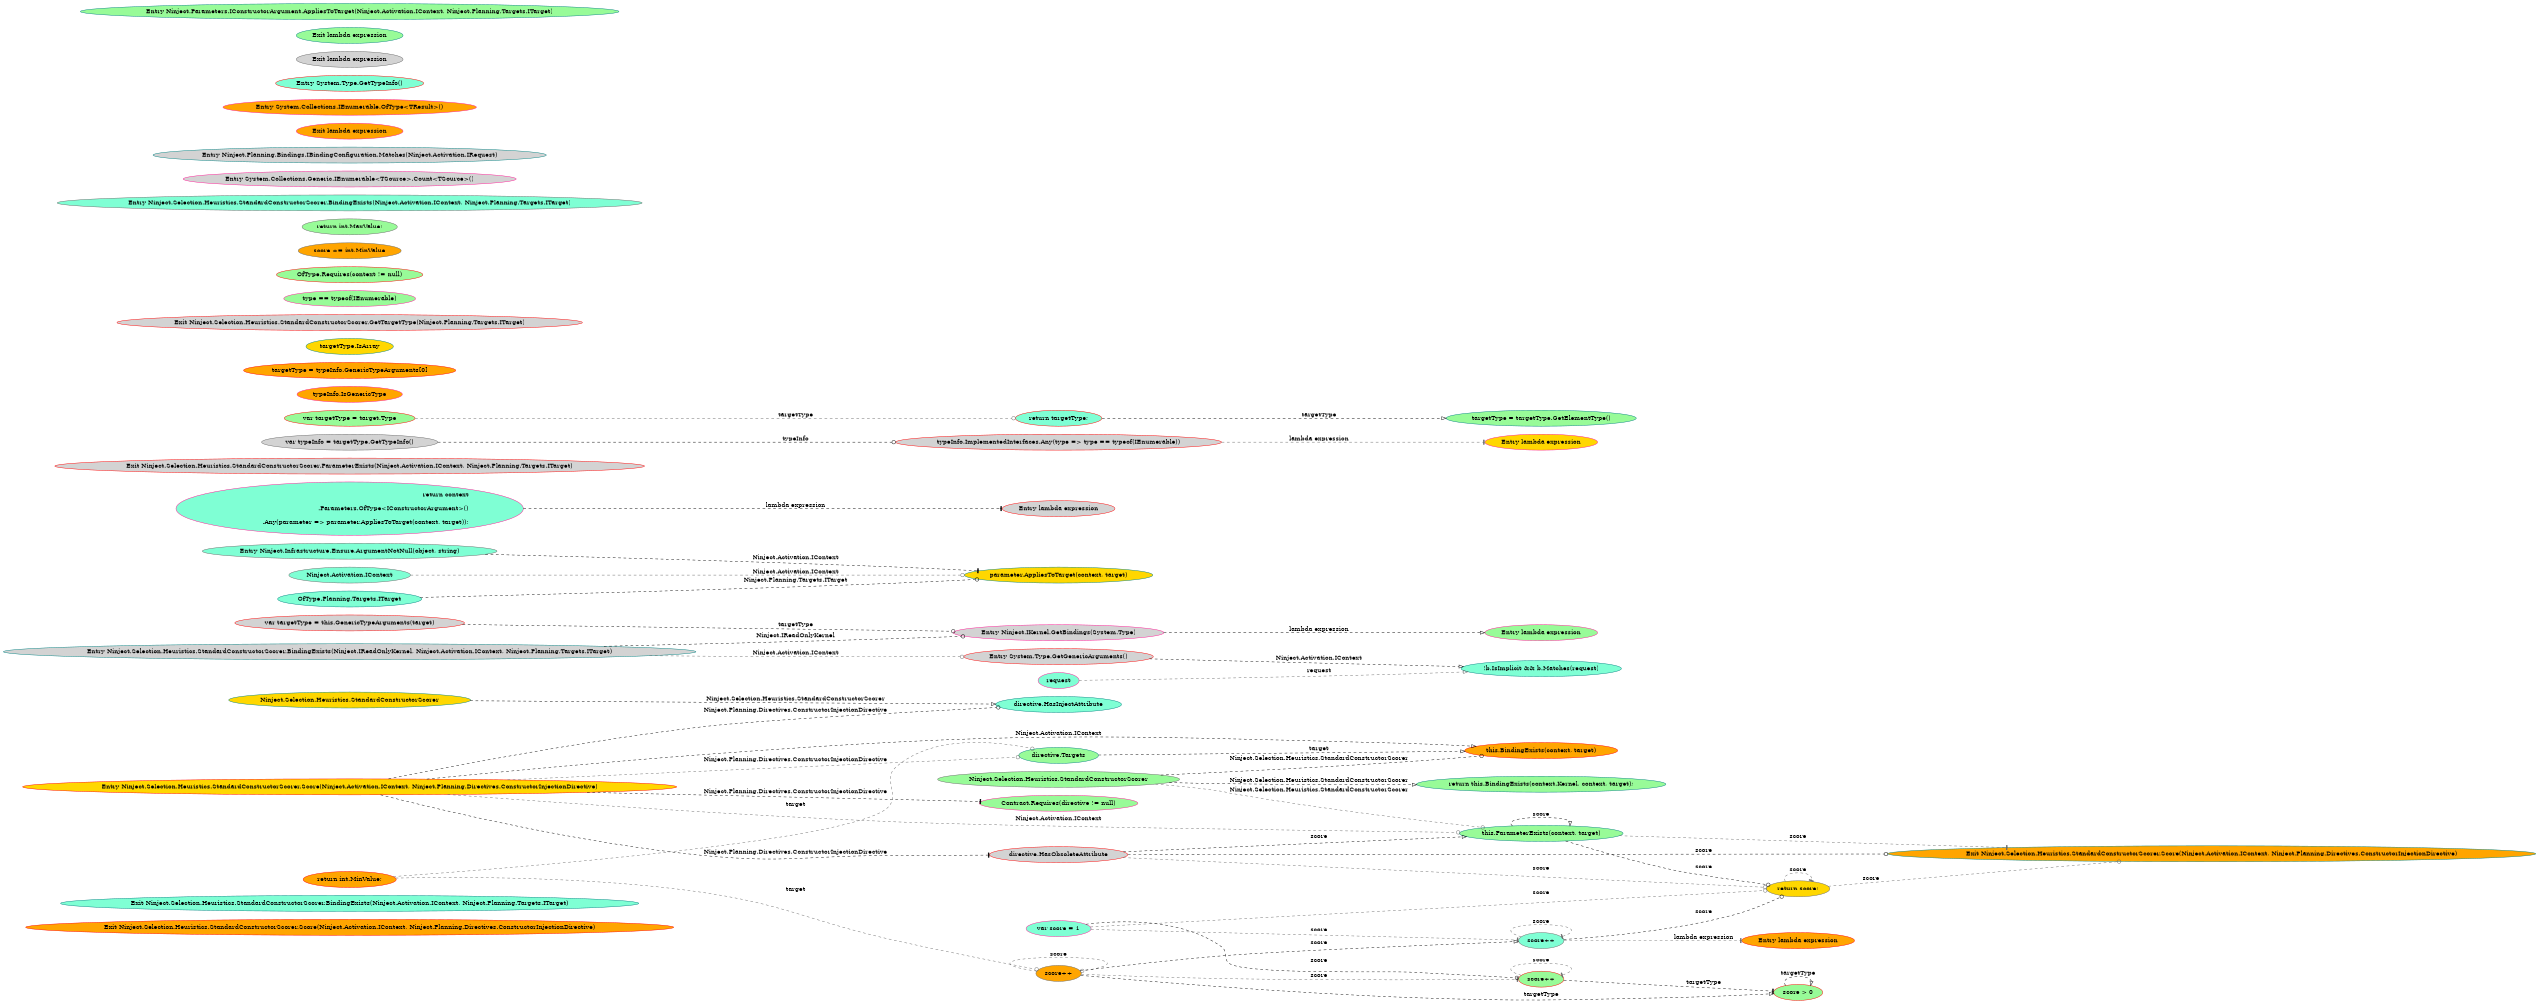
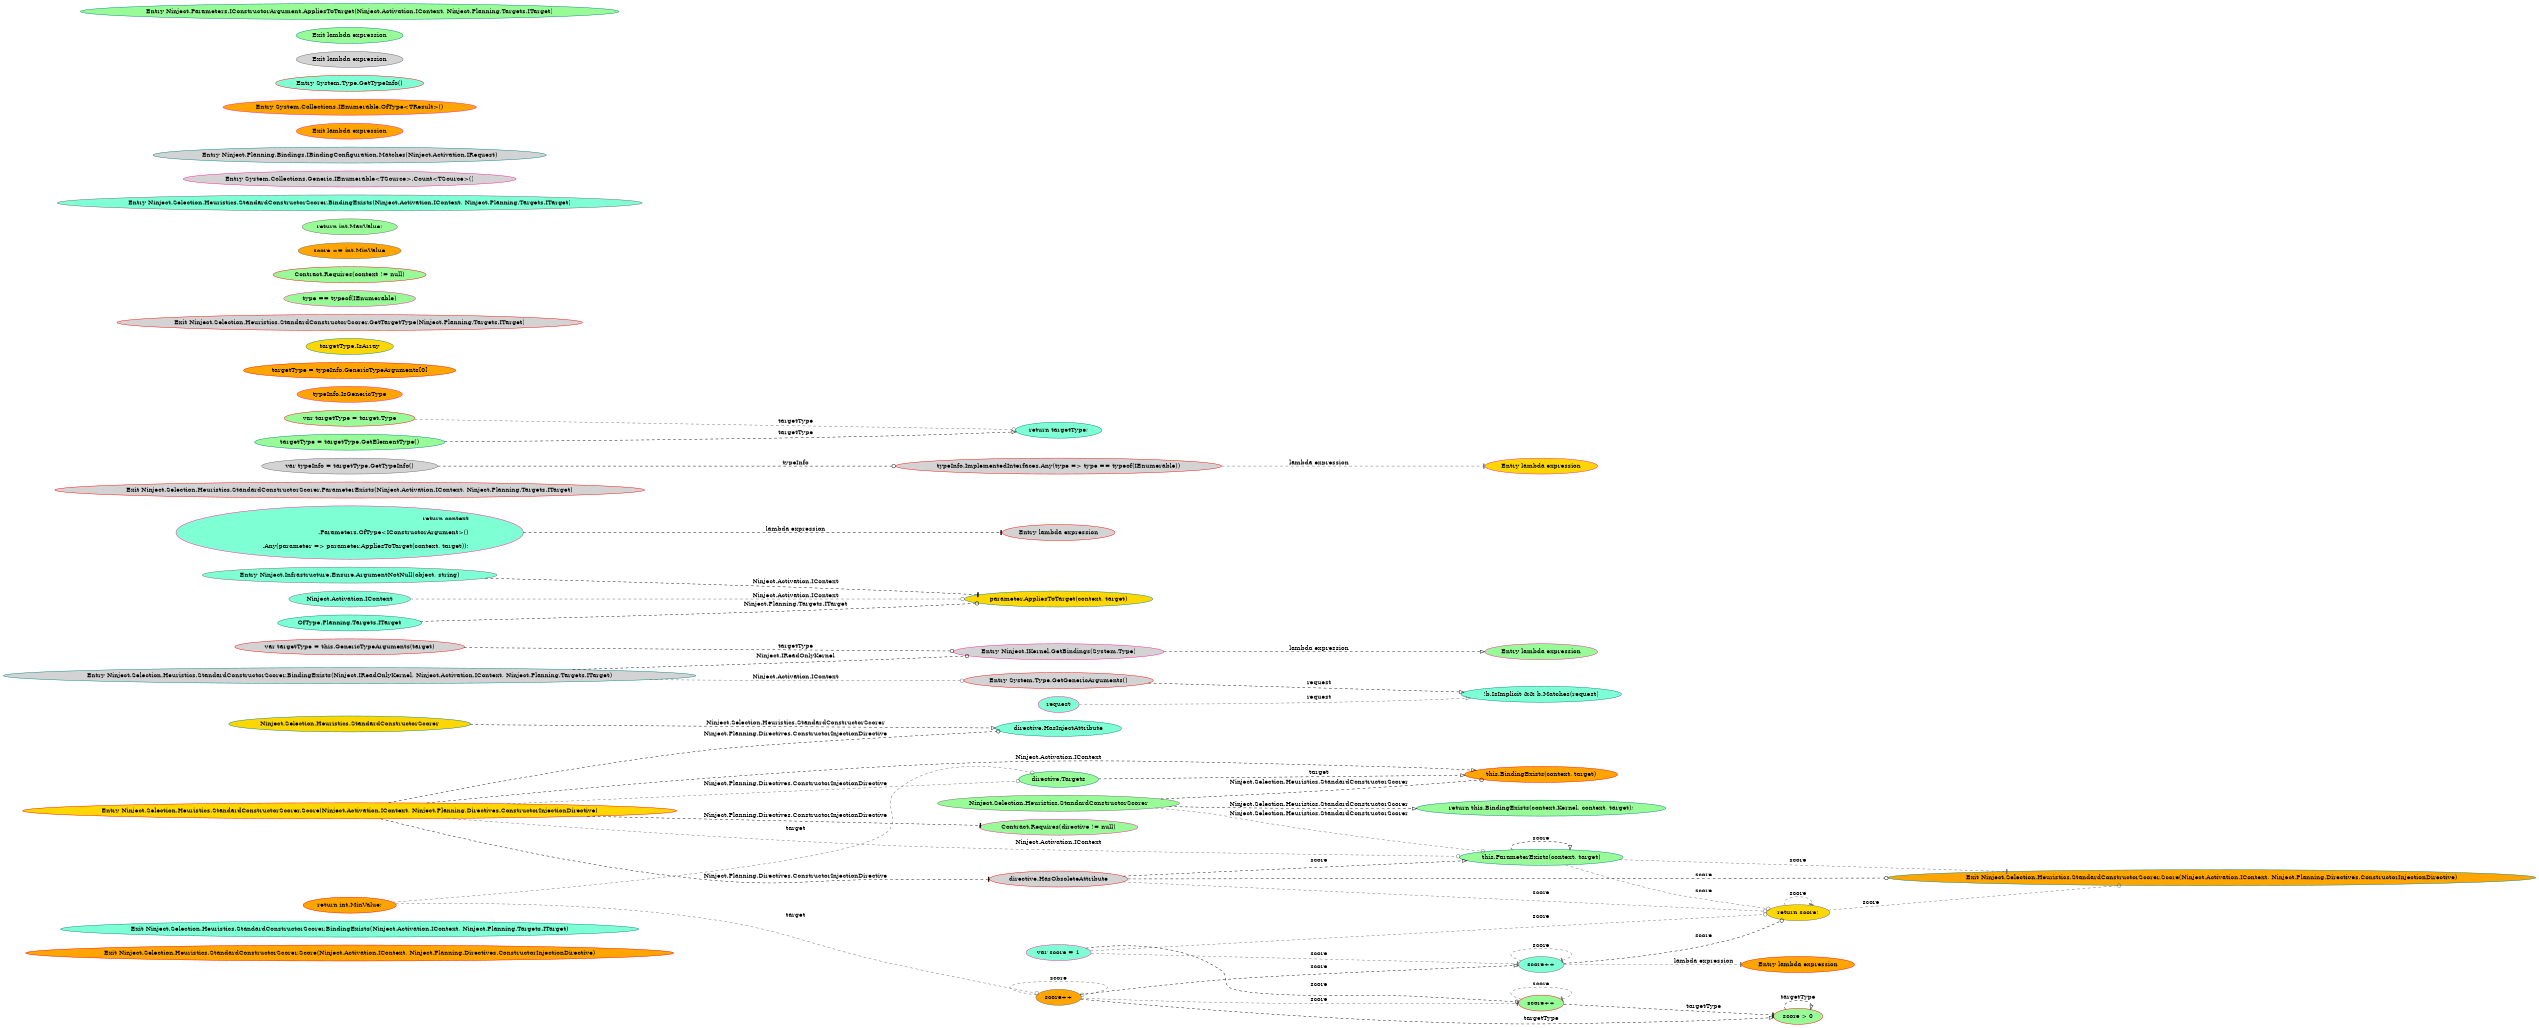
(350, 275) -> (350, 275)
(1059, 418) -> (1059, 430)
(1272, 418) -> (728, 439)
(1319, 658) -> (1319, 683)
(1665, 868) -> (1665, 892)
